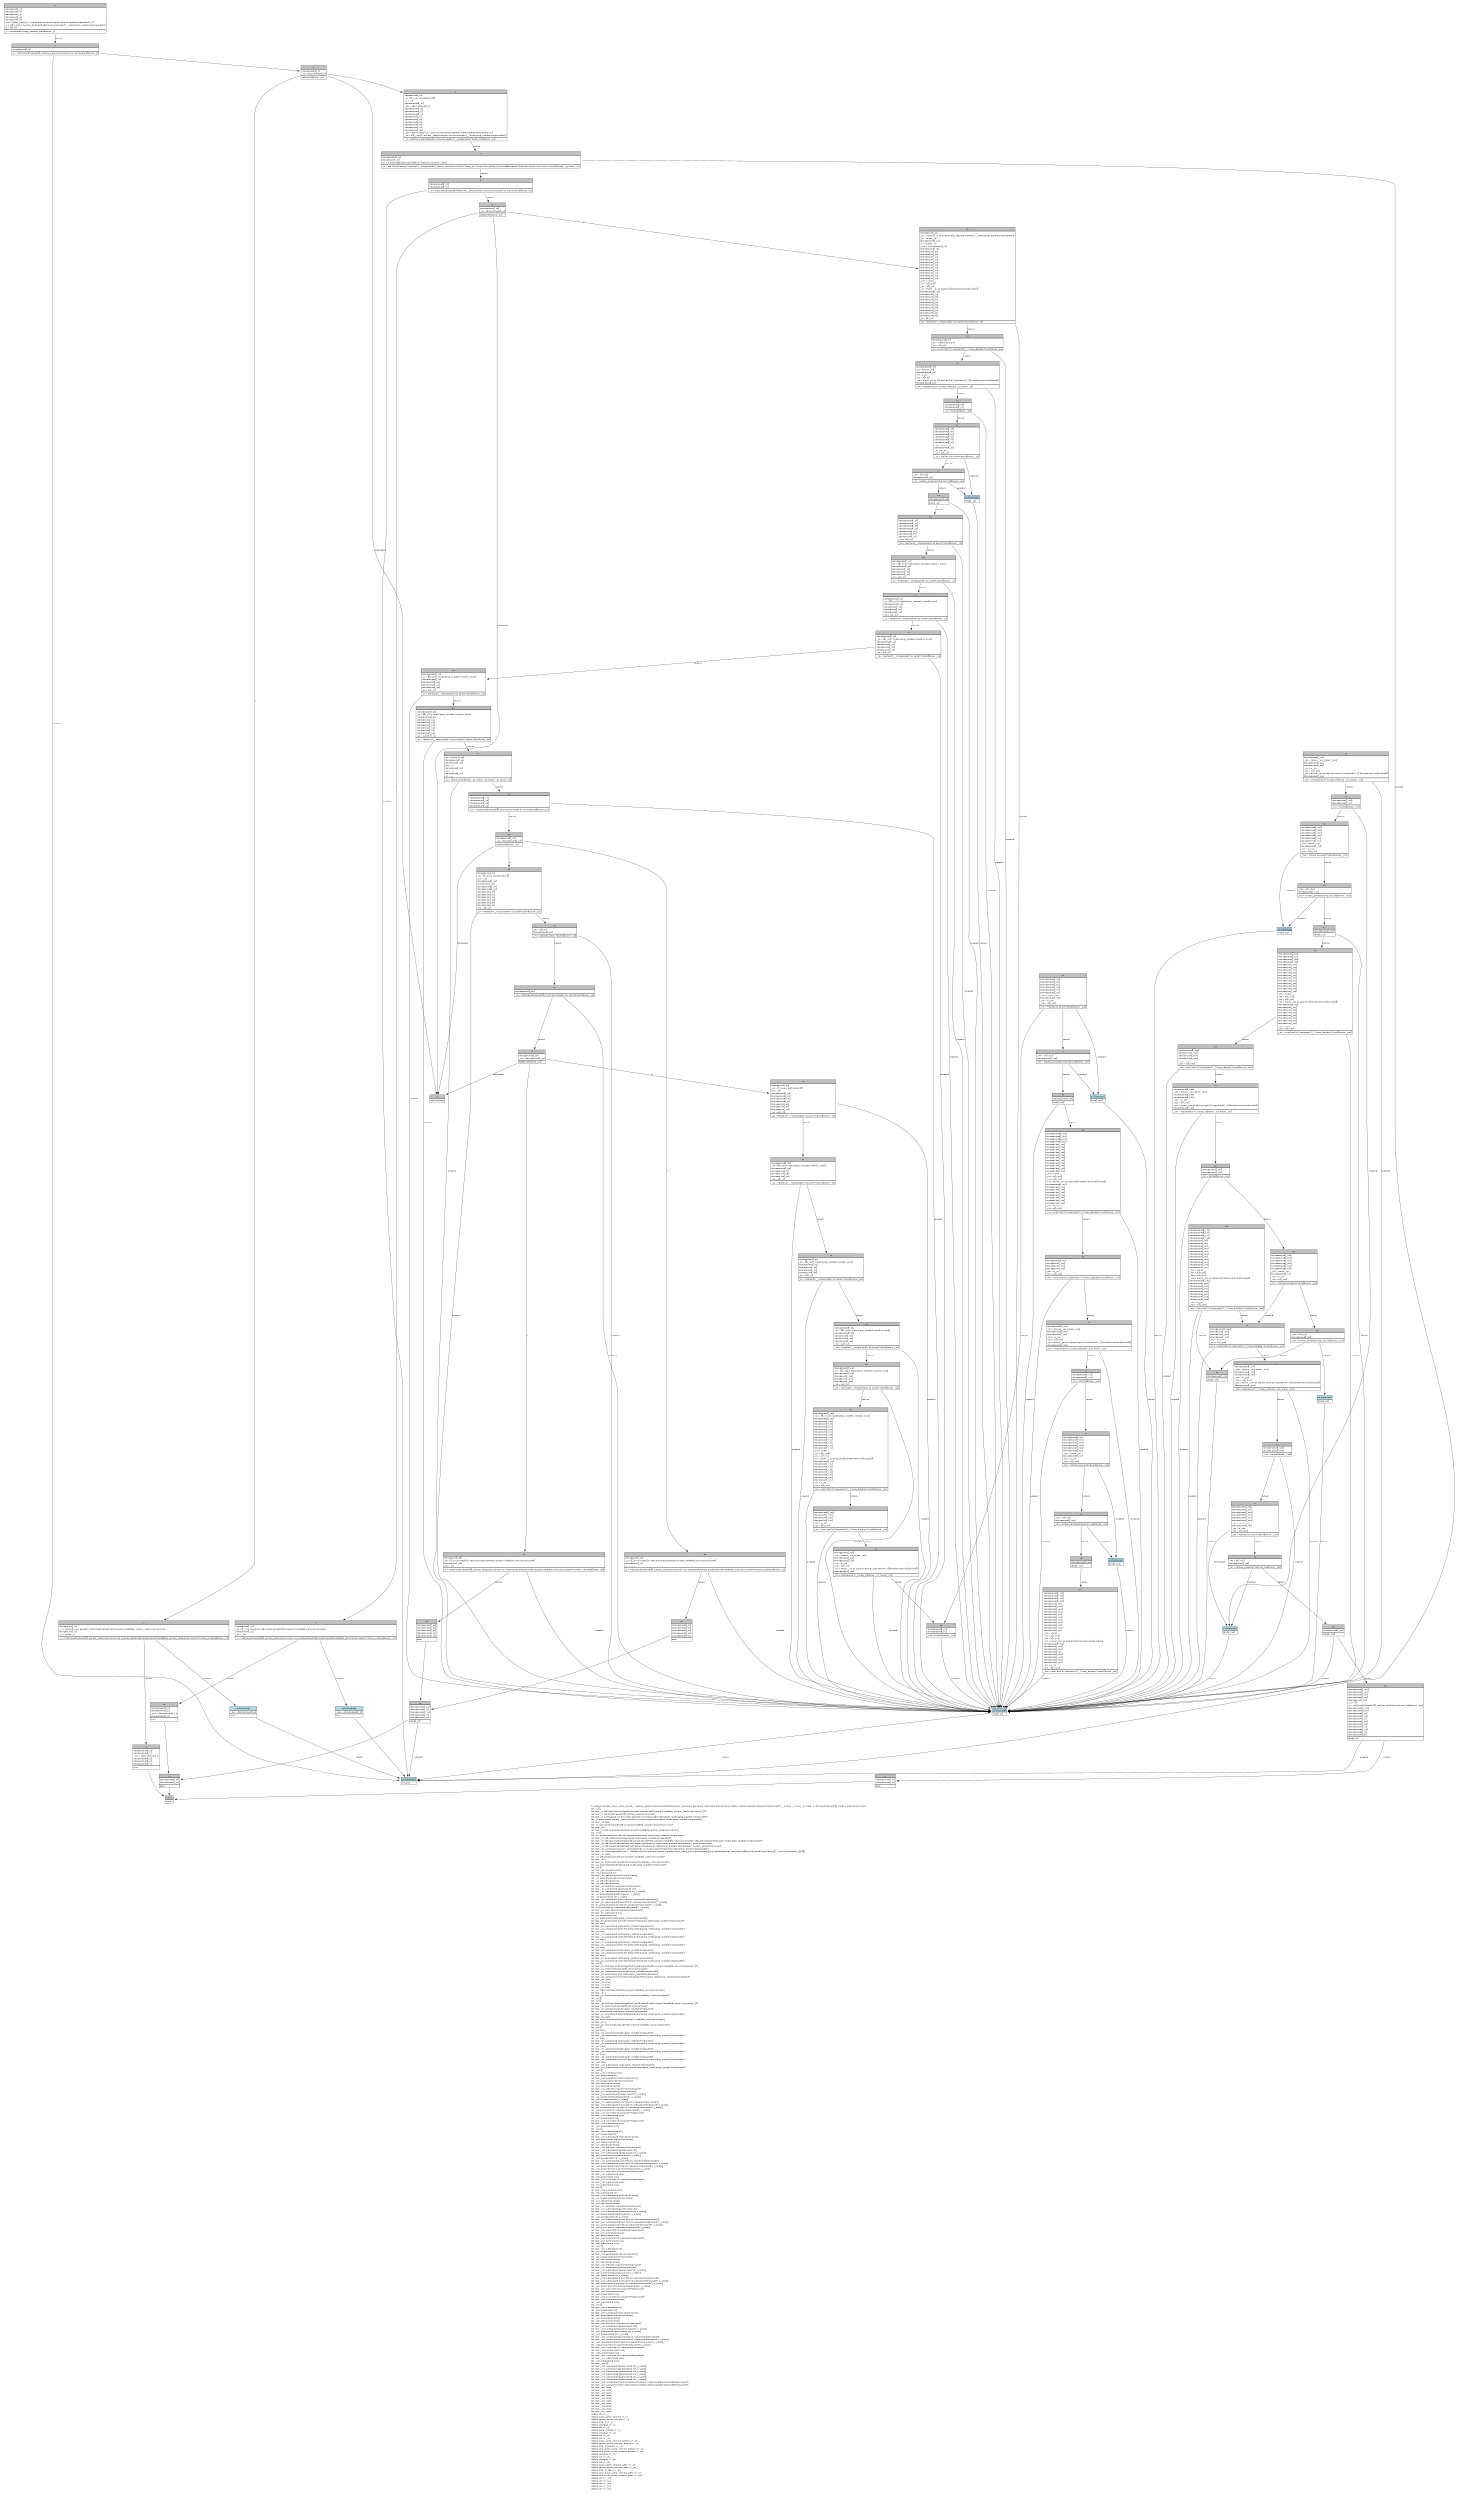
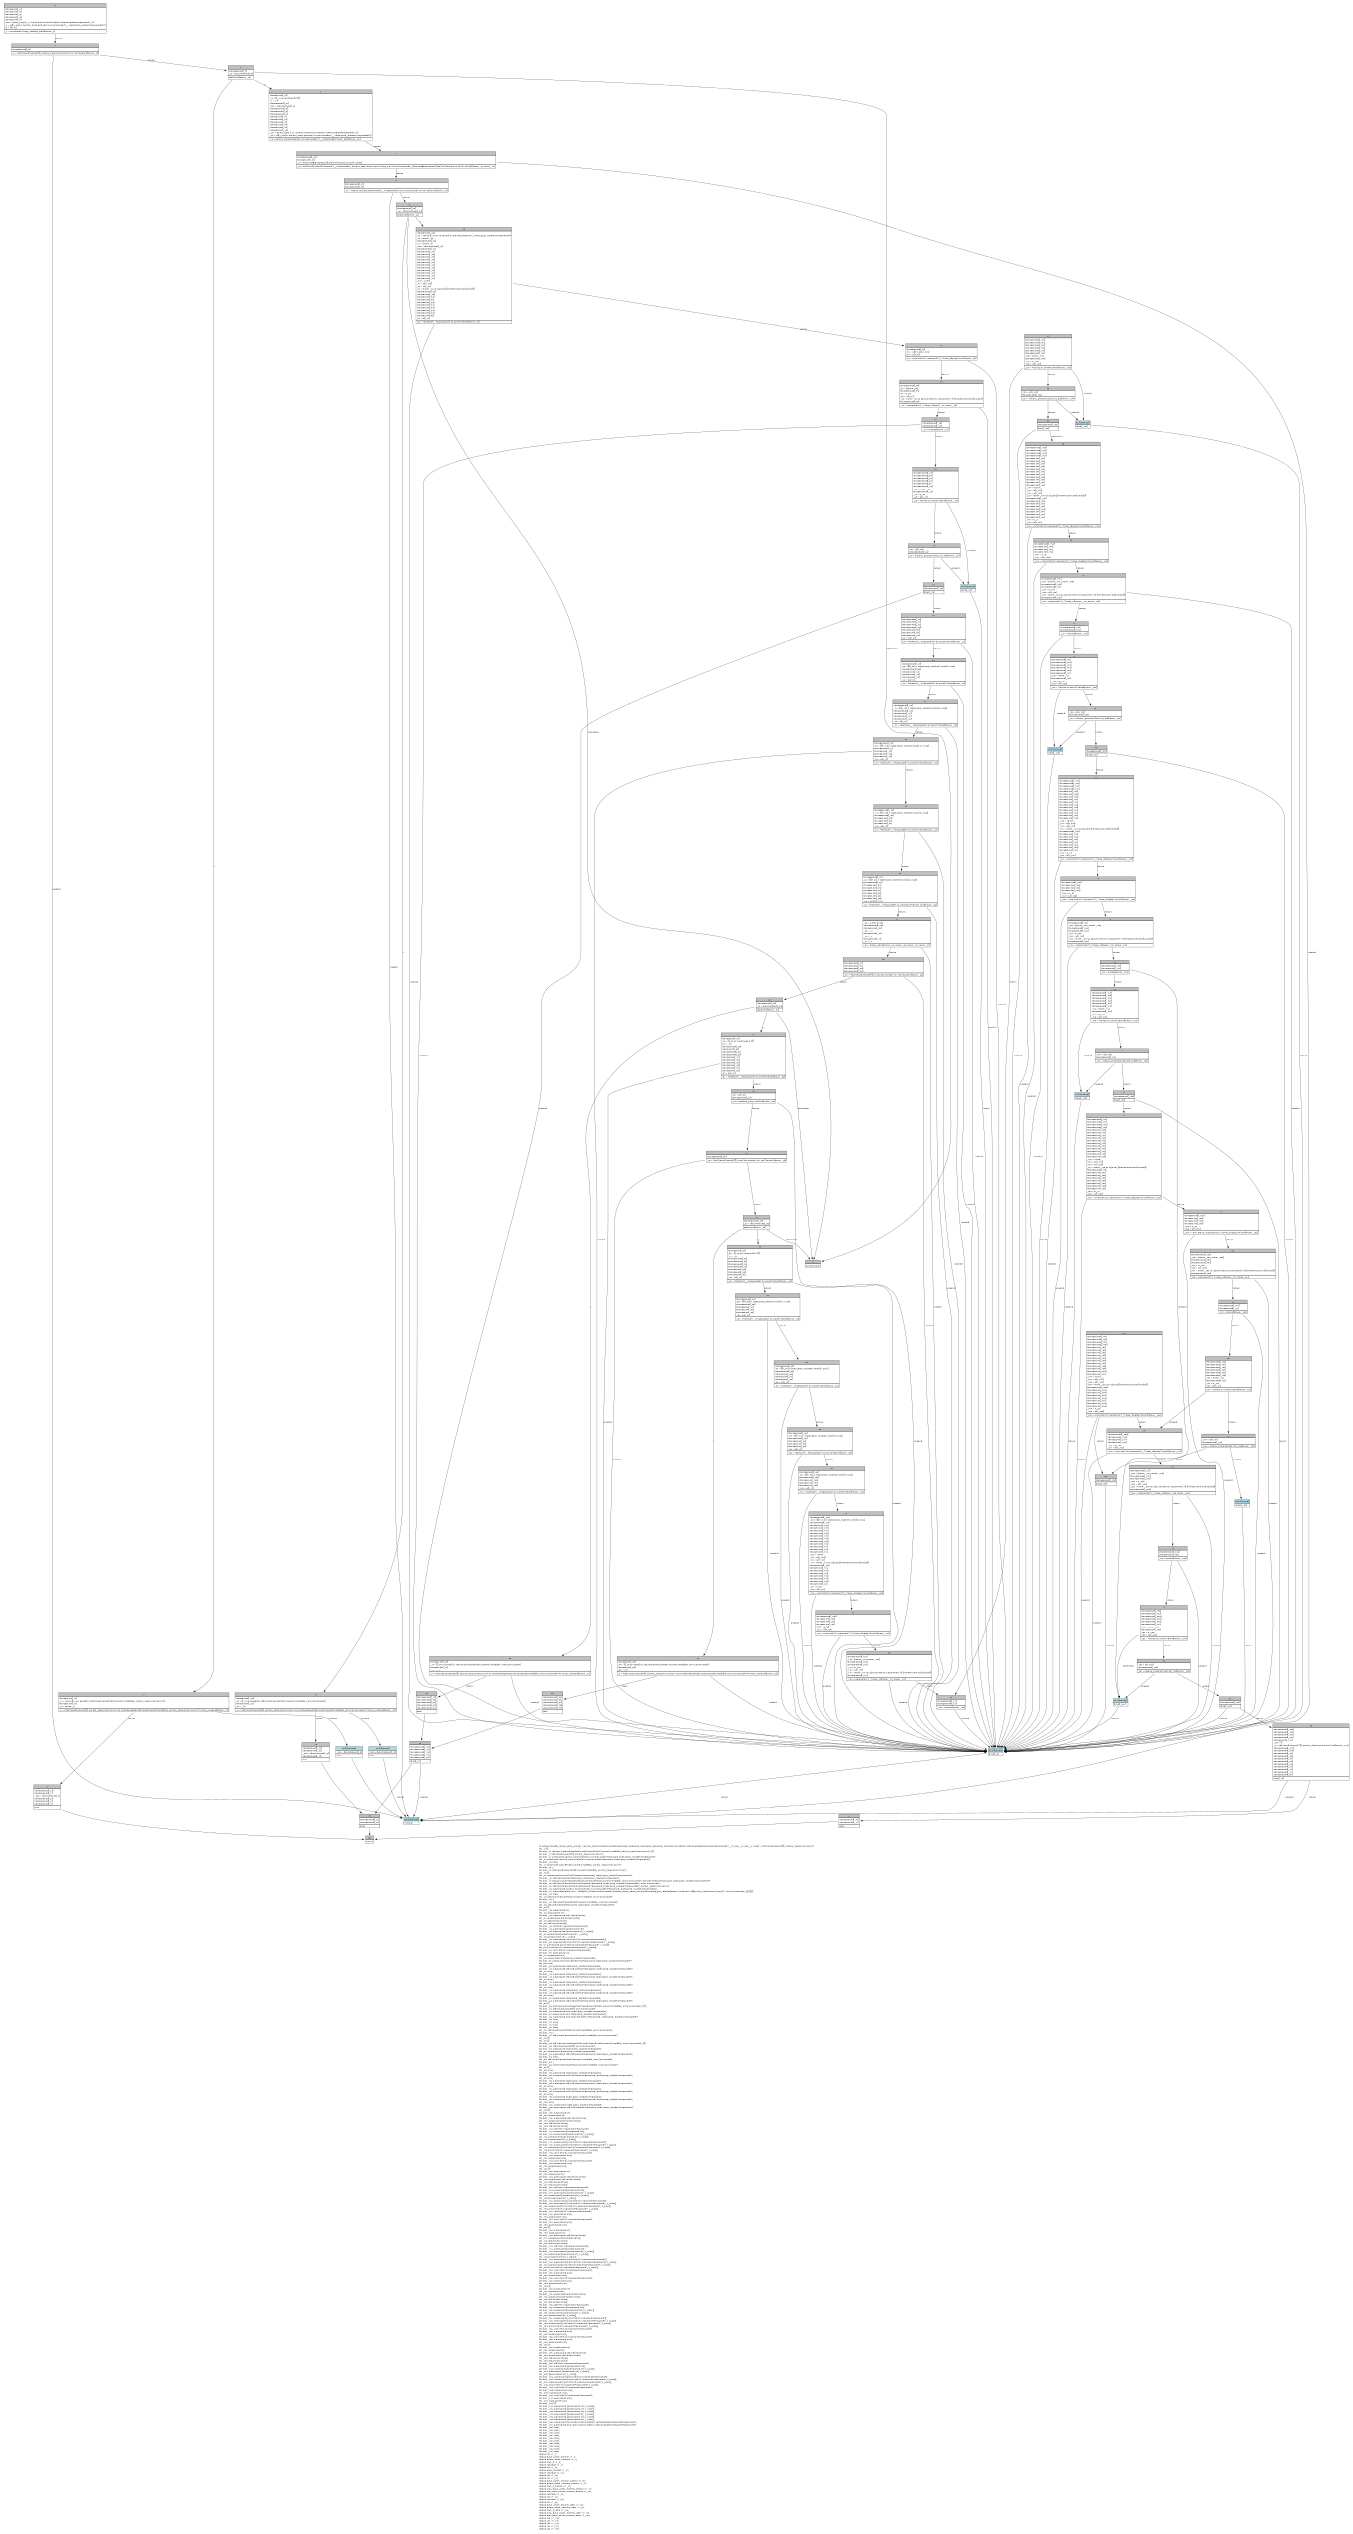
(185, 60) -> (151, 60)
none -> (1098, 889)
(1073, 1123) -> (1057, 437)
none -> (1289, 1310)
